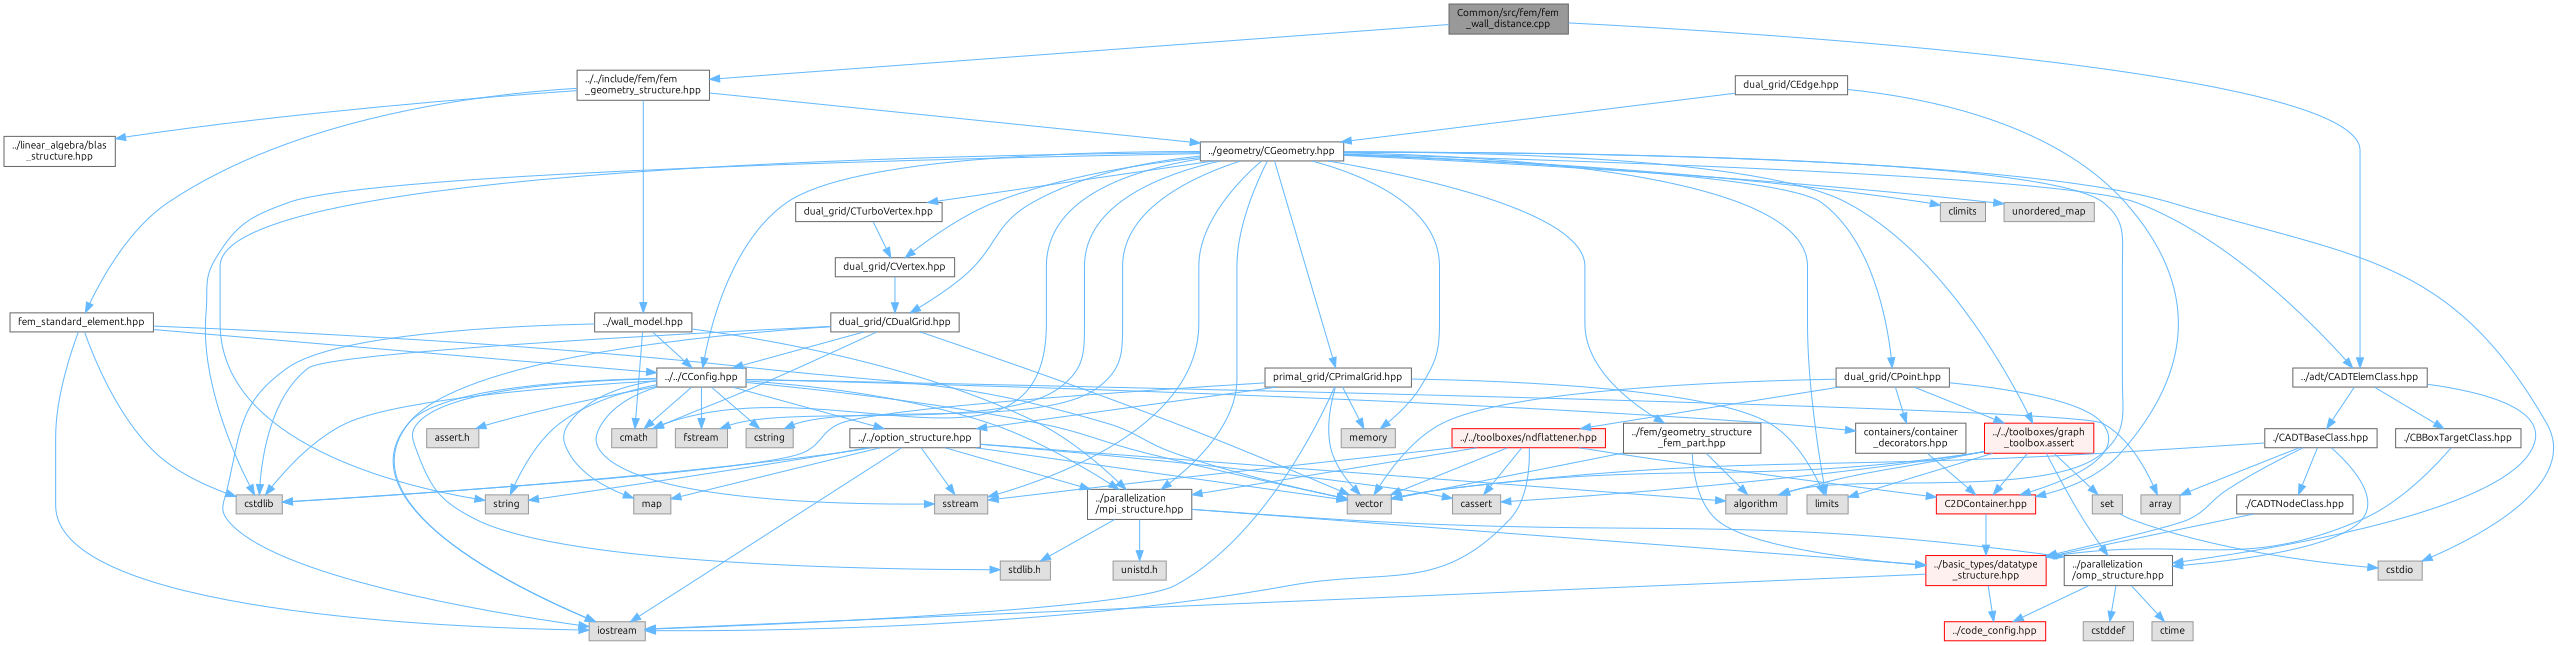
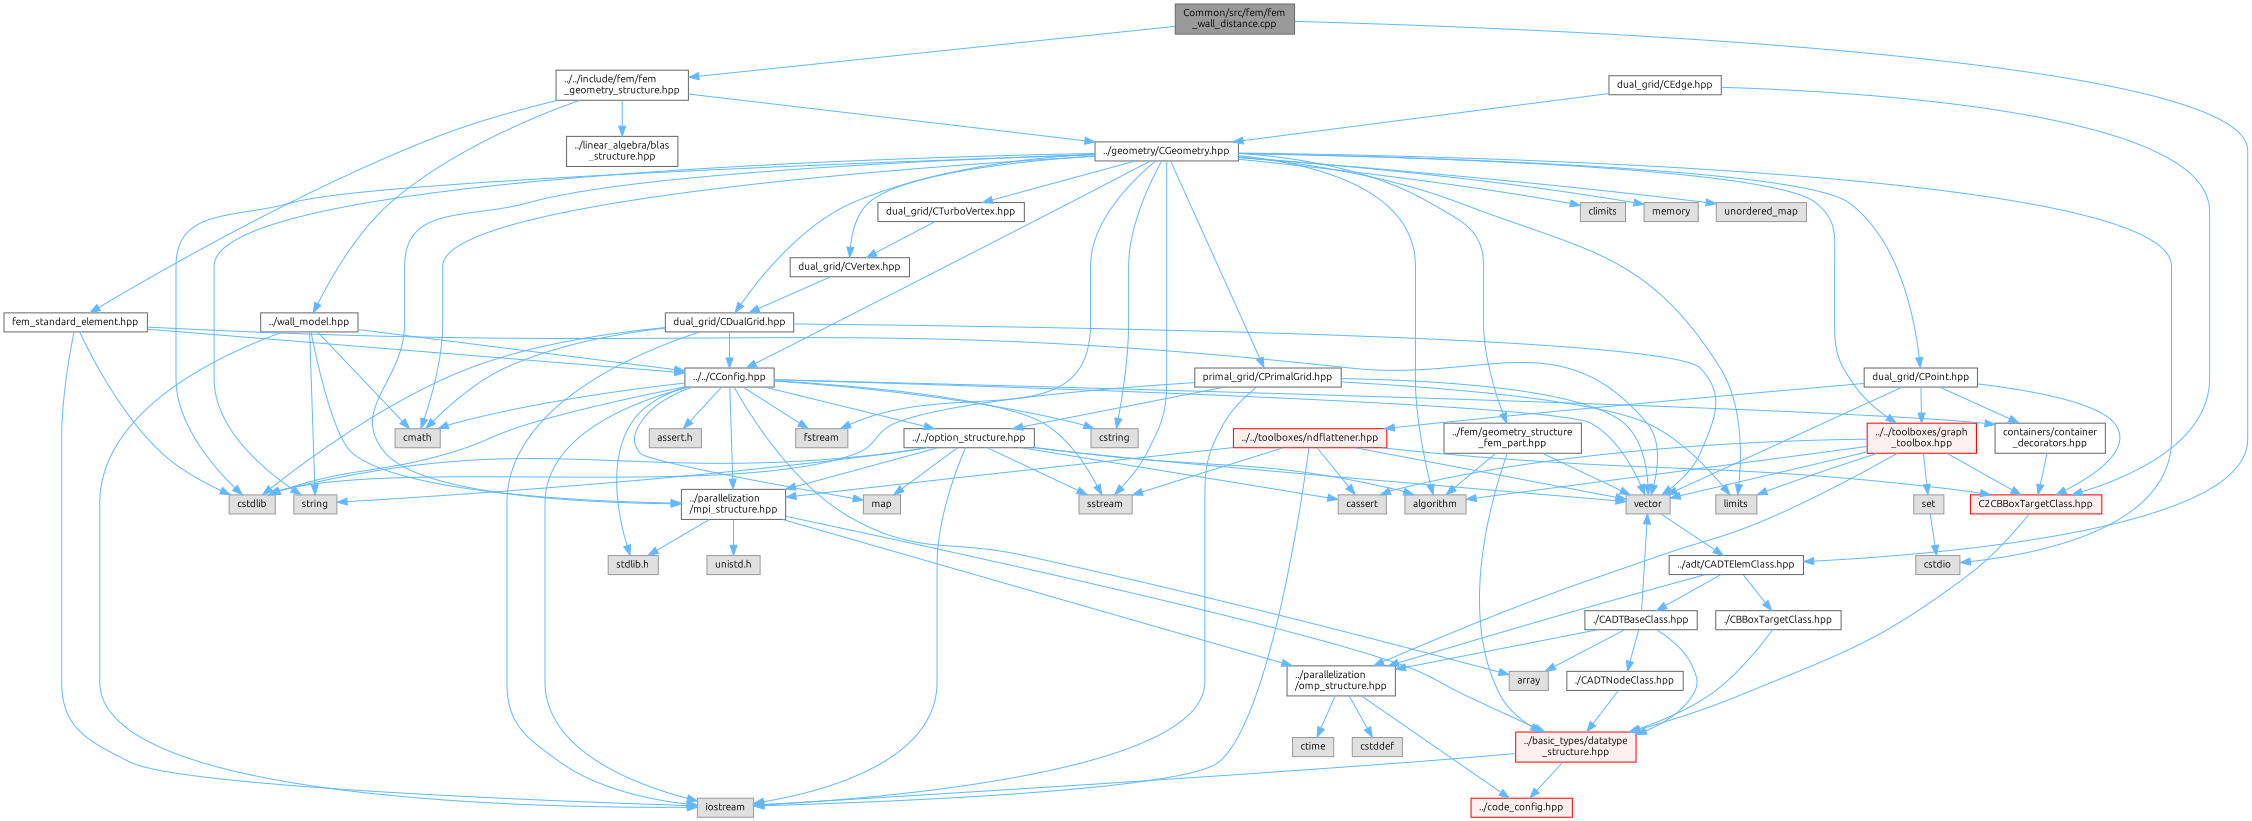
(1873, 175) -> (1688, 532)
(1353, 407) -> none
(560, 423) -> (312, 408)
(2039, 438) -> (1922, 438)
(1986, 504) -> (2036, 504)
